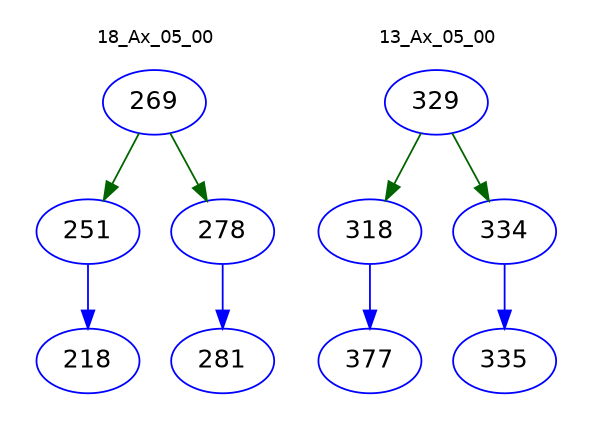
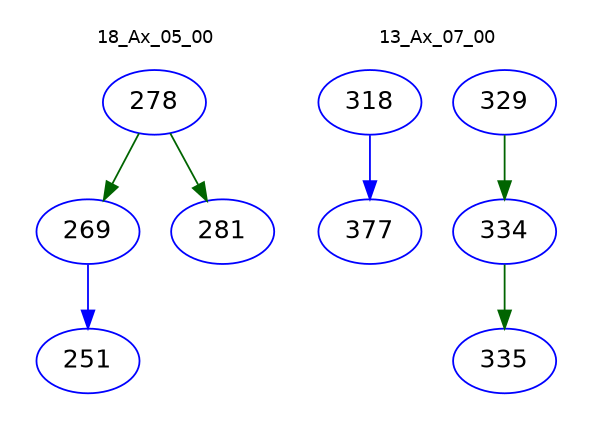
(437, 39) -> (437, 39)
(126, 159) -> (88, 288)
(184, 159) -> (126, 159)
(408, 159) -> none
(223, 288) -> (184, 159)
(505, 288) -> (505, 288)
(88, 361) -> none
